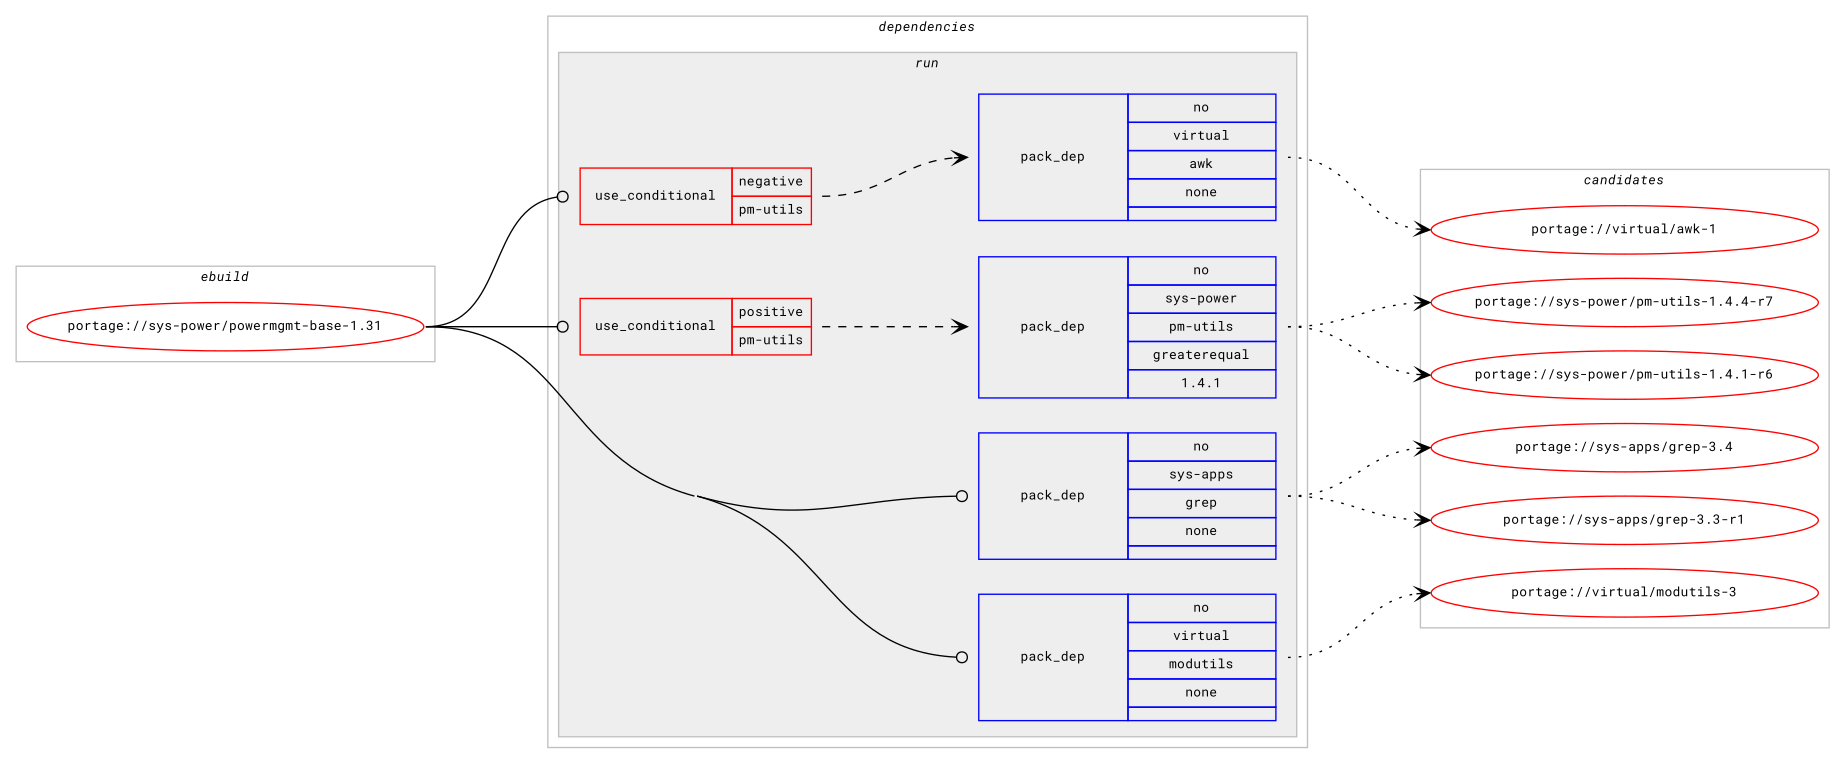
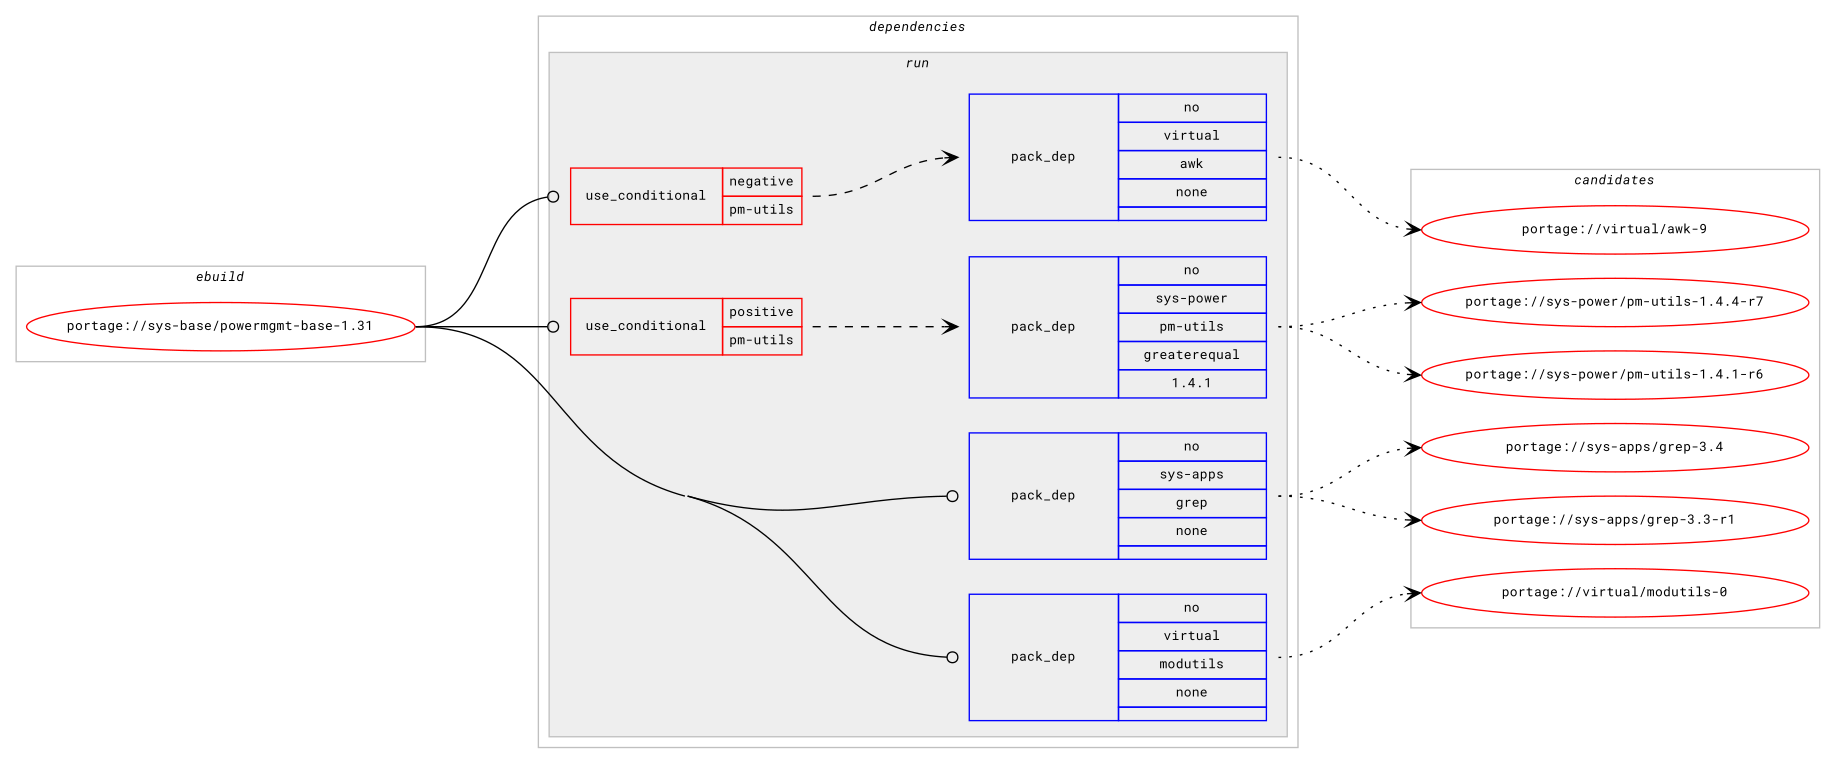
(1625, 230) -> (1615, 230)
(226, 327) -> (221, 327)
(1625, 593) -> (1615, 593)
